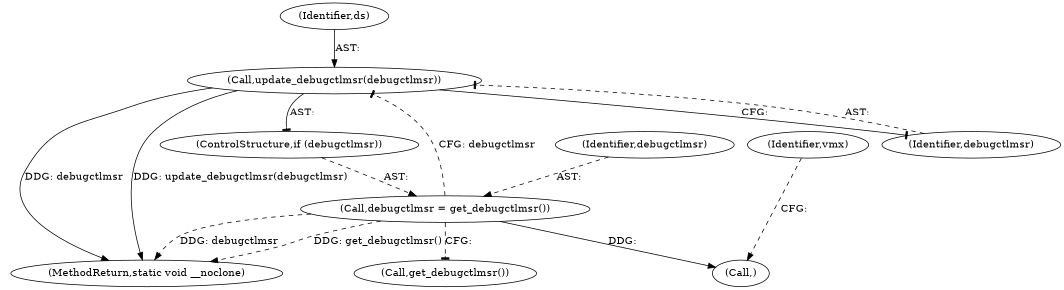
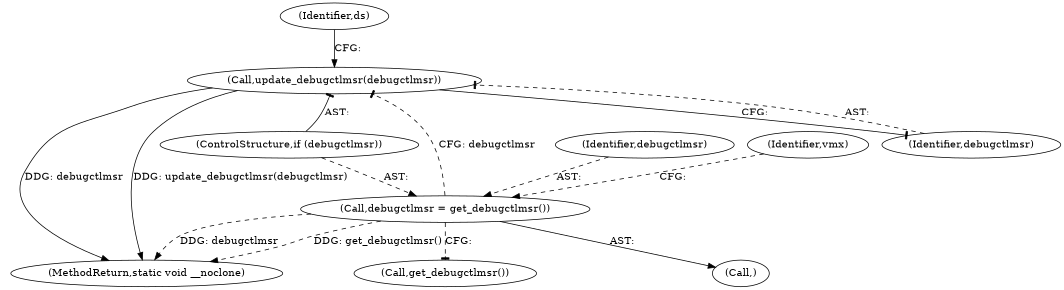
(350, 48) -> (350, 48)
(290, 108) -> (320, 116)
(776, 206) -> (642, 175)
(624, 241) -> (624, 241)
